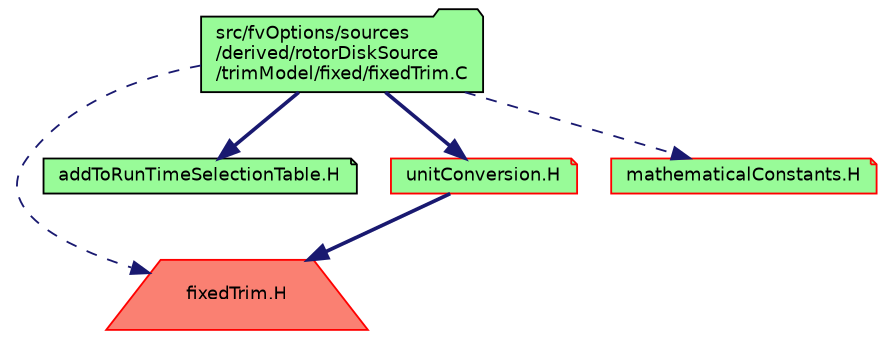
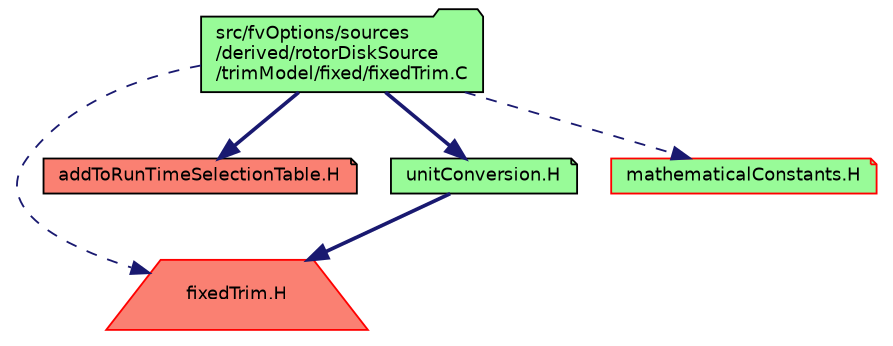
(200, 176) -> (200, 176)
(484, 176) -> (484, 176)
